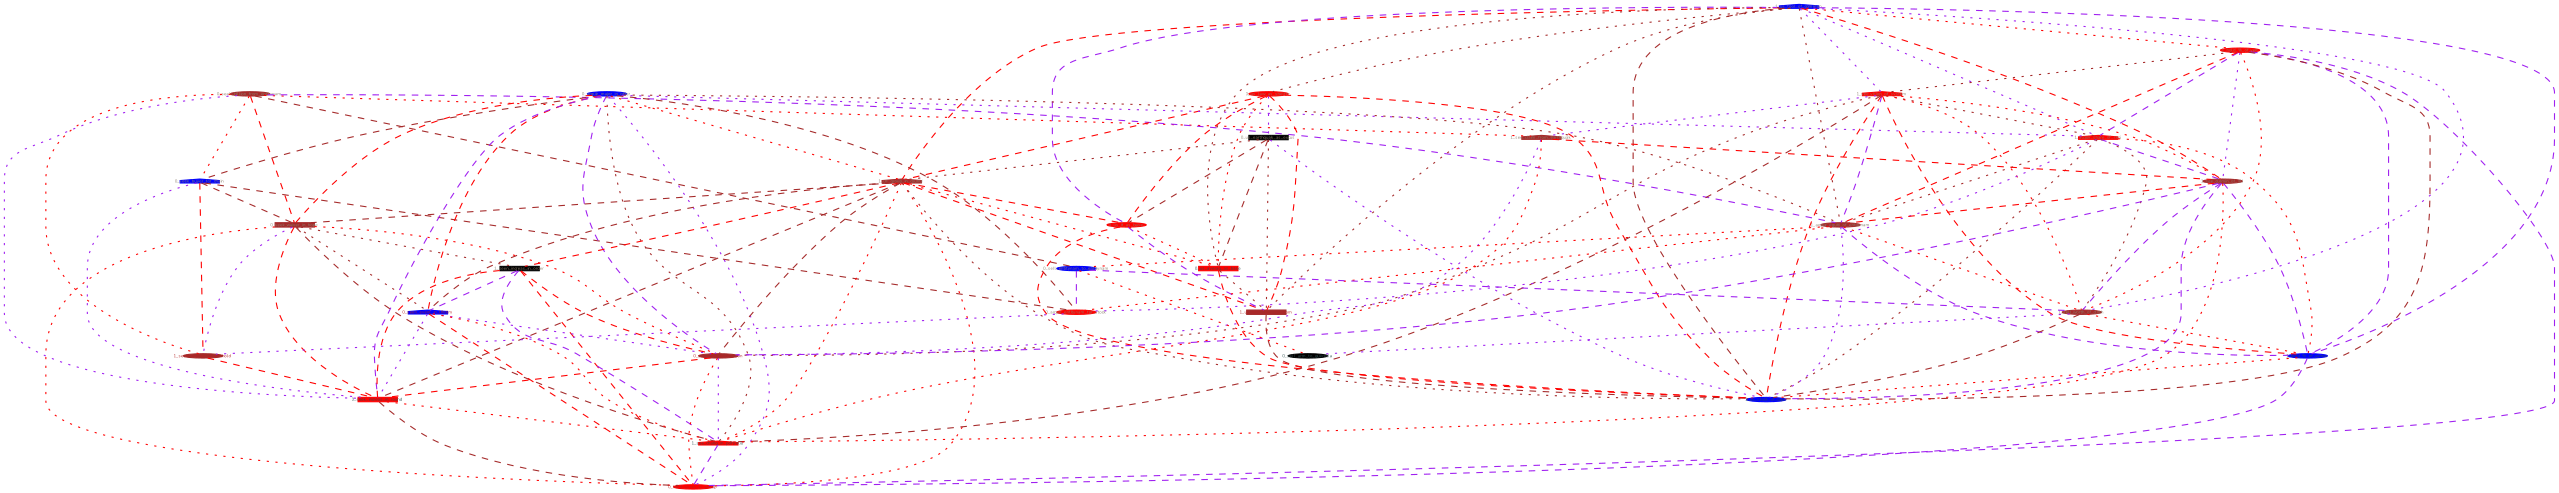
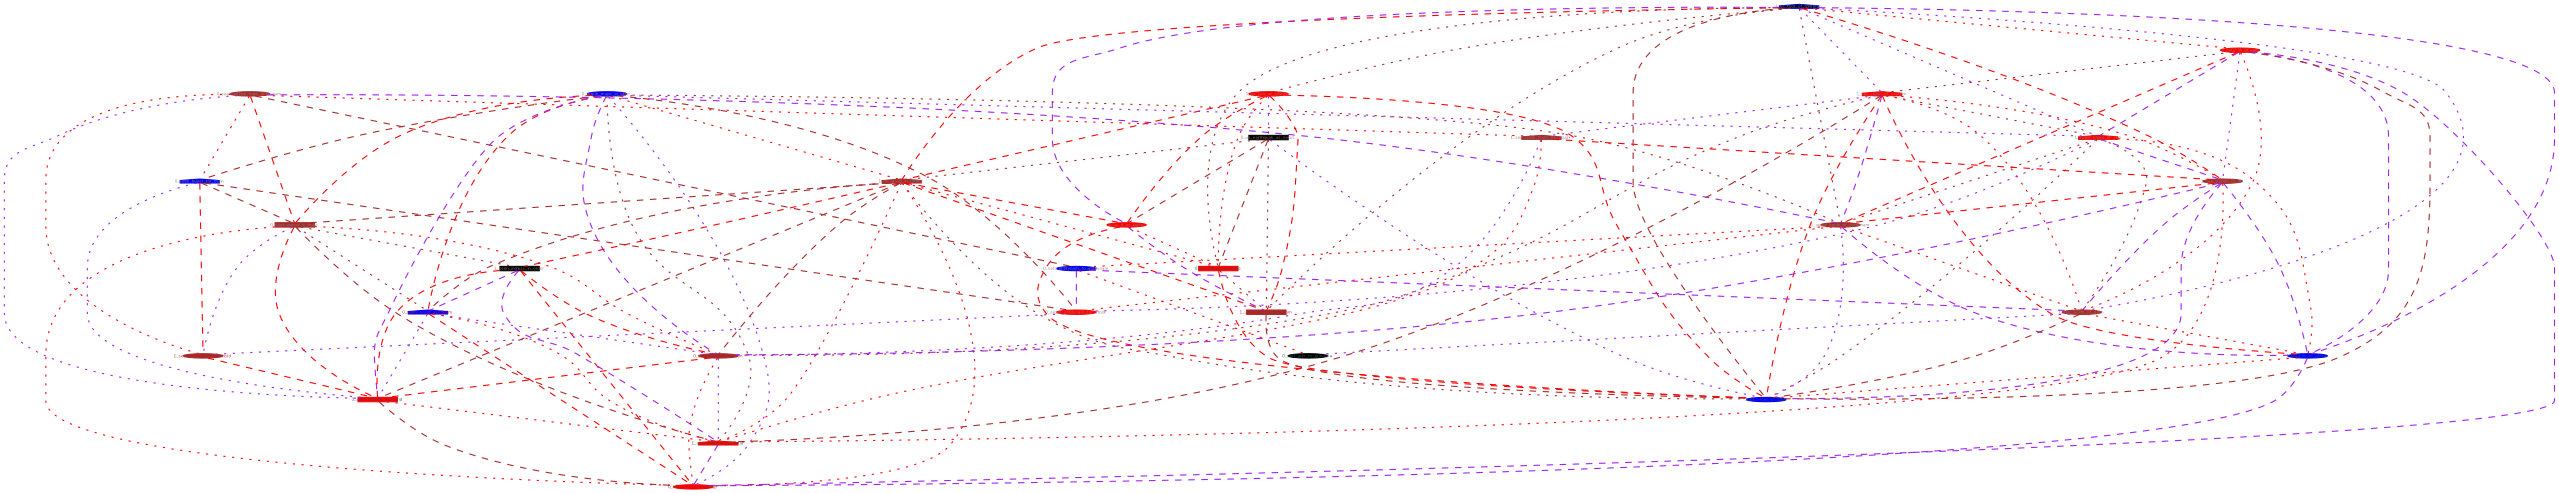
(1799, 7) -> (1799, 7)
